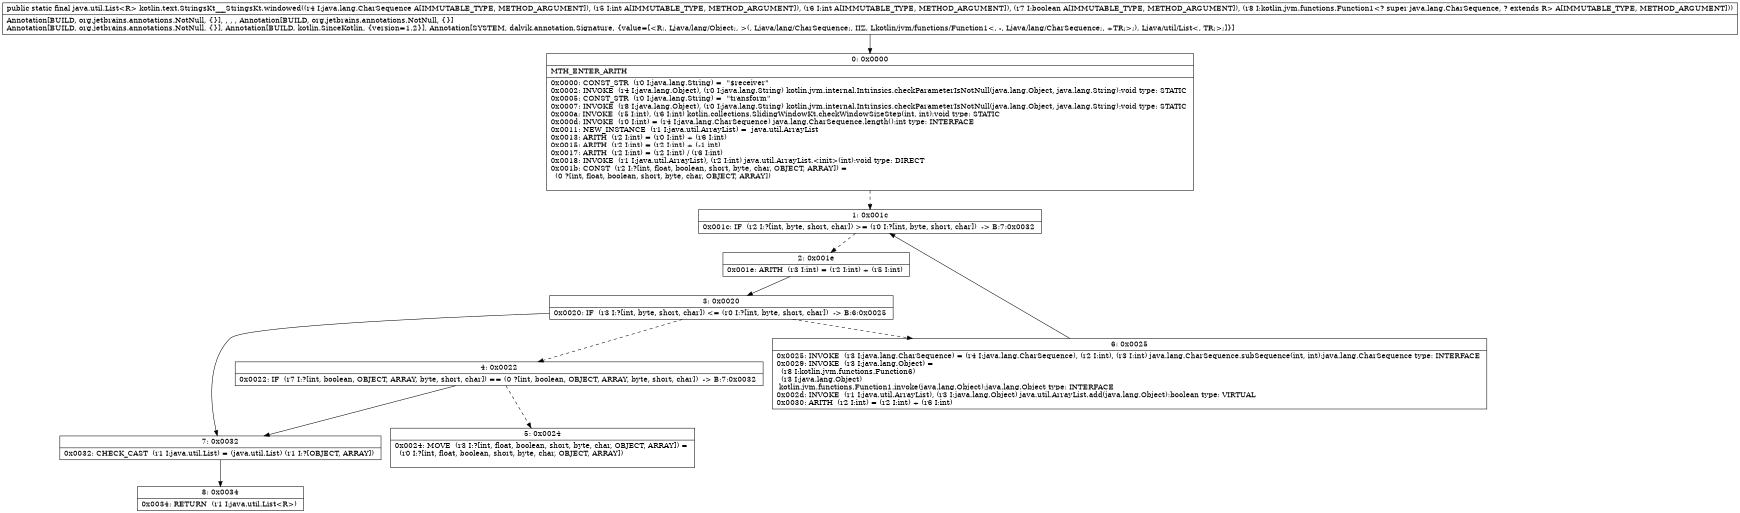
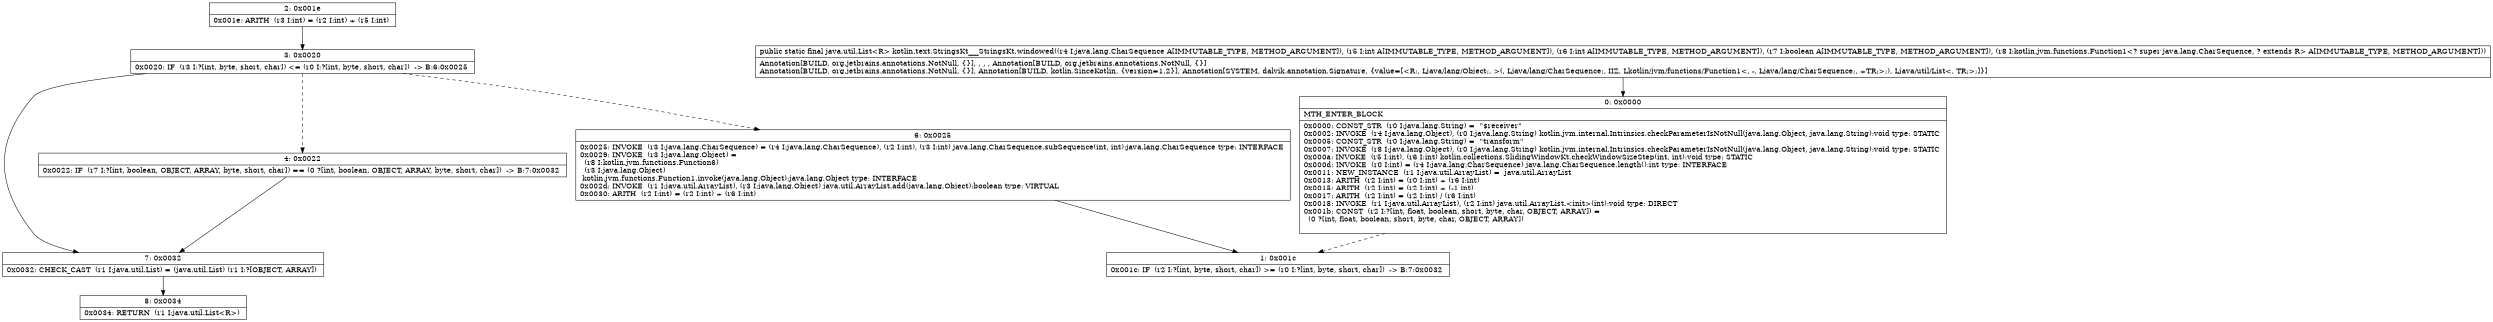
(589, 71) -> (1344, 114)
(845, 241) -> none
(543, 448) -> none
